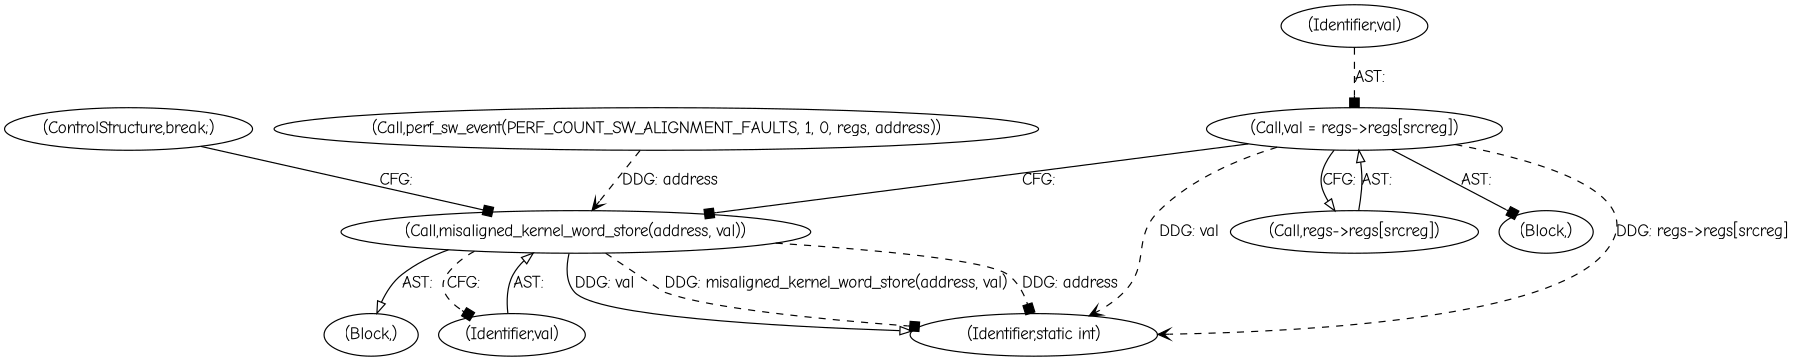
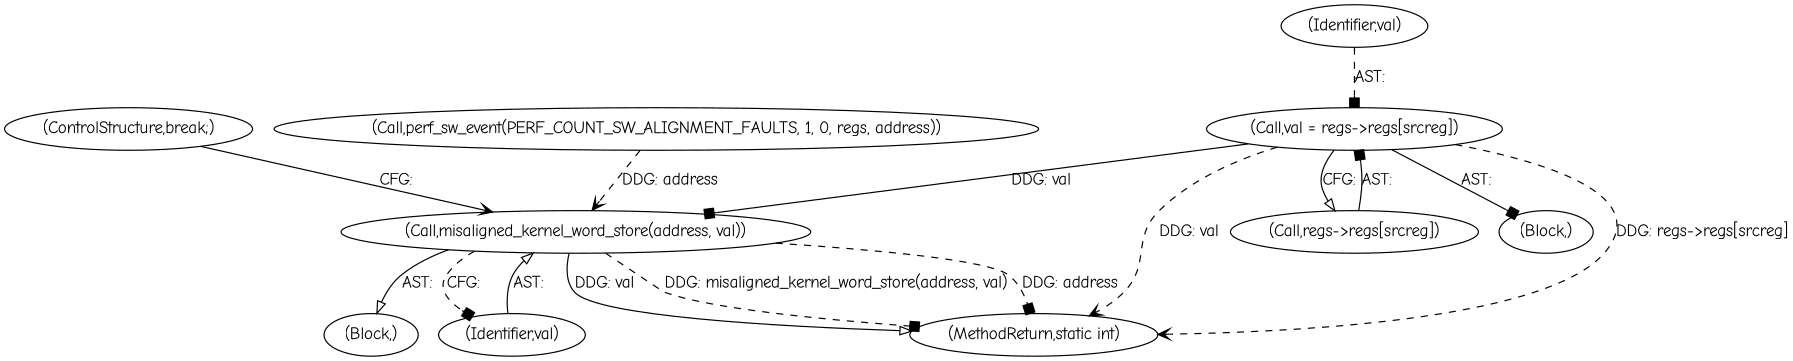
(341, 178) -> (341, 178)
(1041, 180) -> (1041, 180)
(1362, 186) -> (1362, 186)
(1034, 335) -> (1034, 335)
